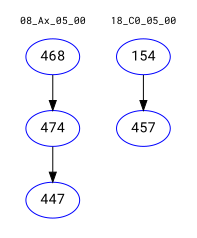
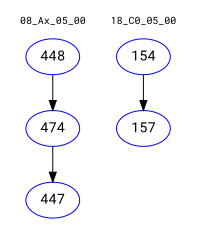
(53, 57) -> (53, 57)
(143, 128) -> (143, 128)
